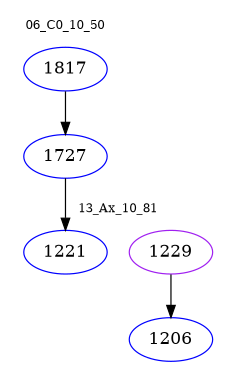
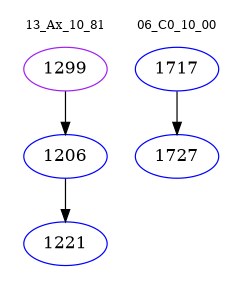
(65, 26) -> (177, 26)
(65, 69) -> (177, 69)
(65, 205) -> (65, 194)
(171, 252) -> (65, 69)
